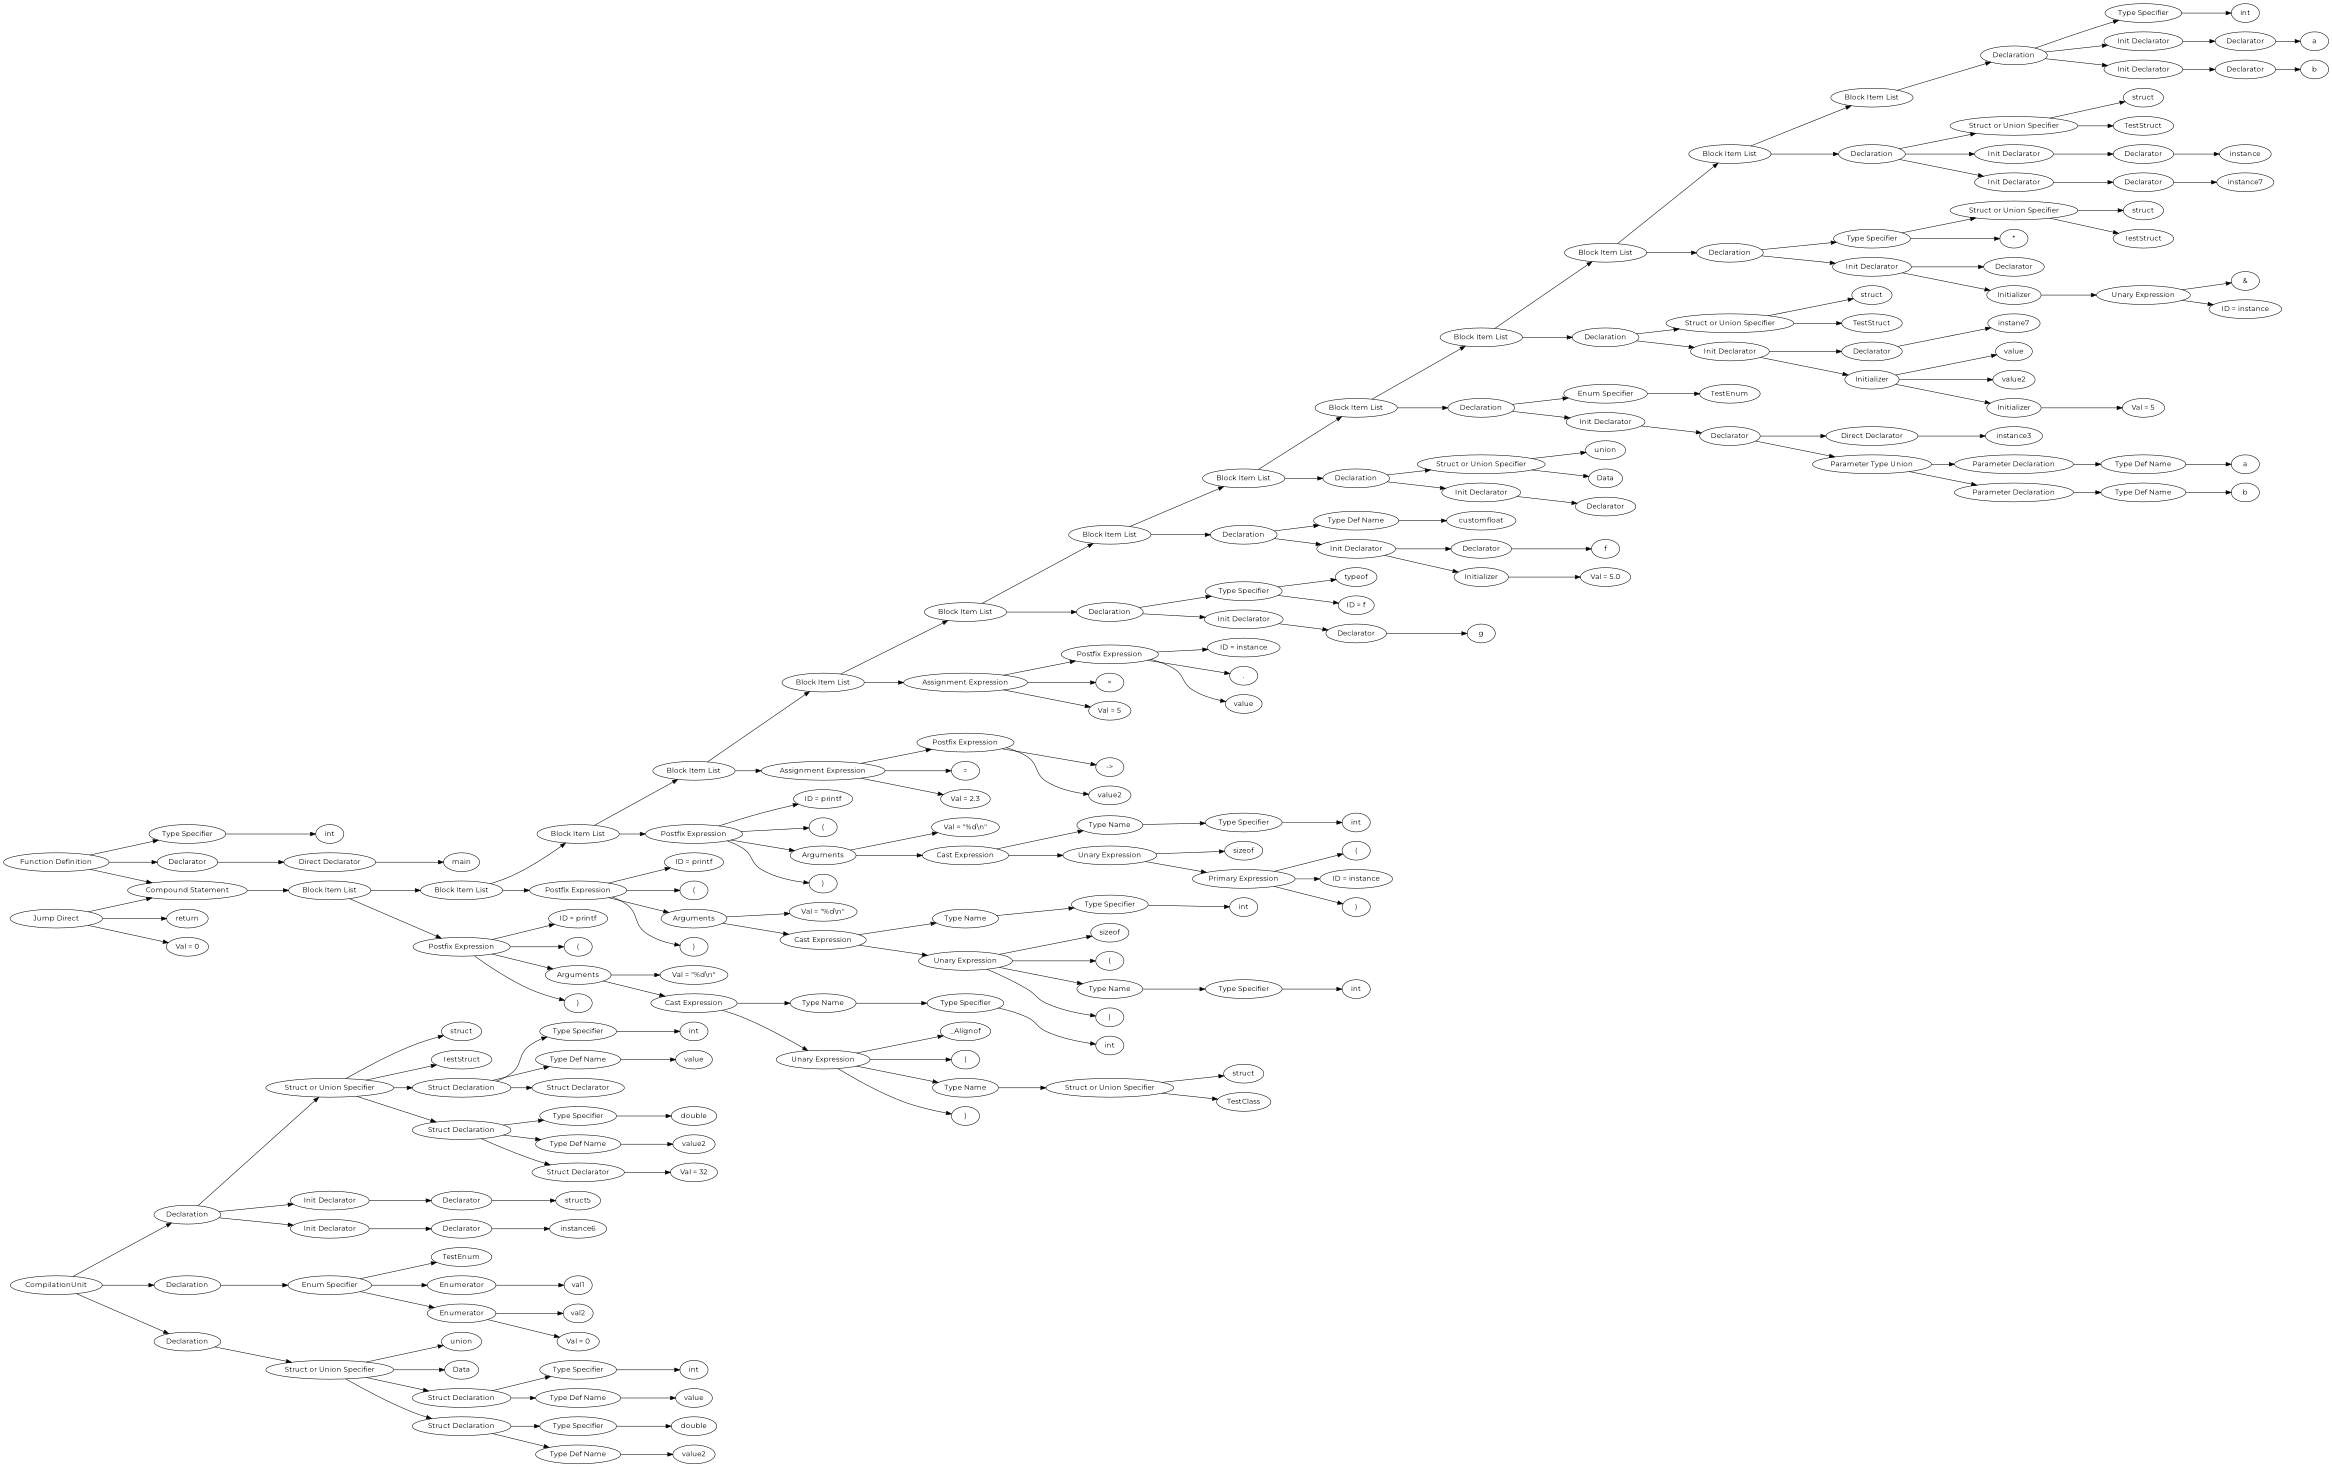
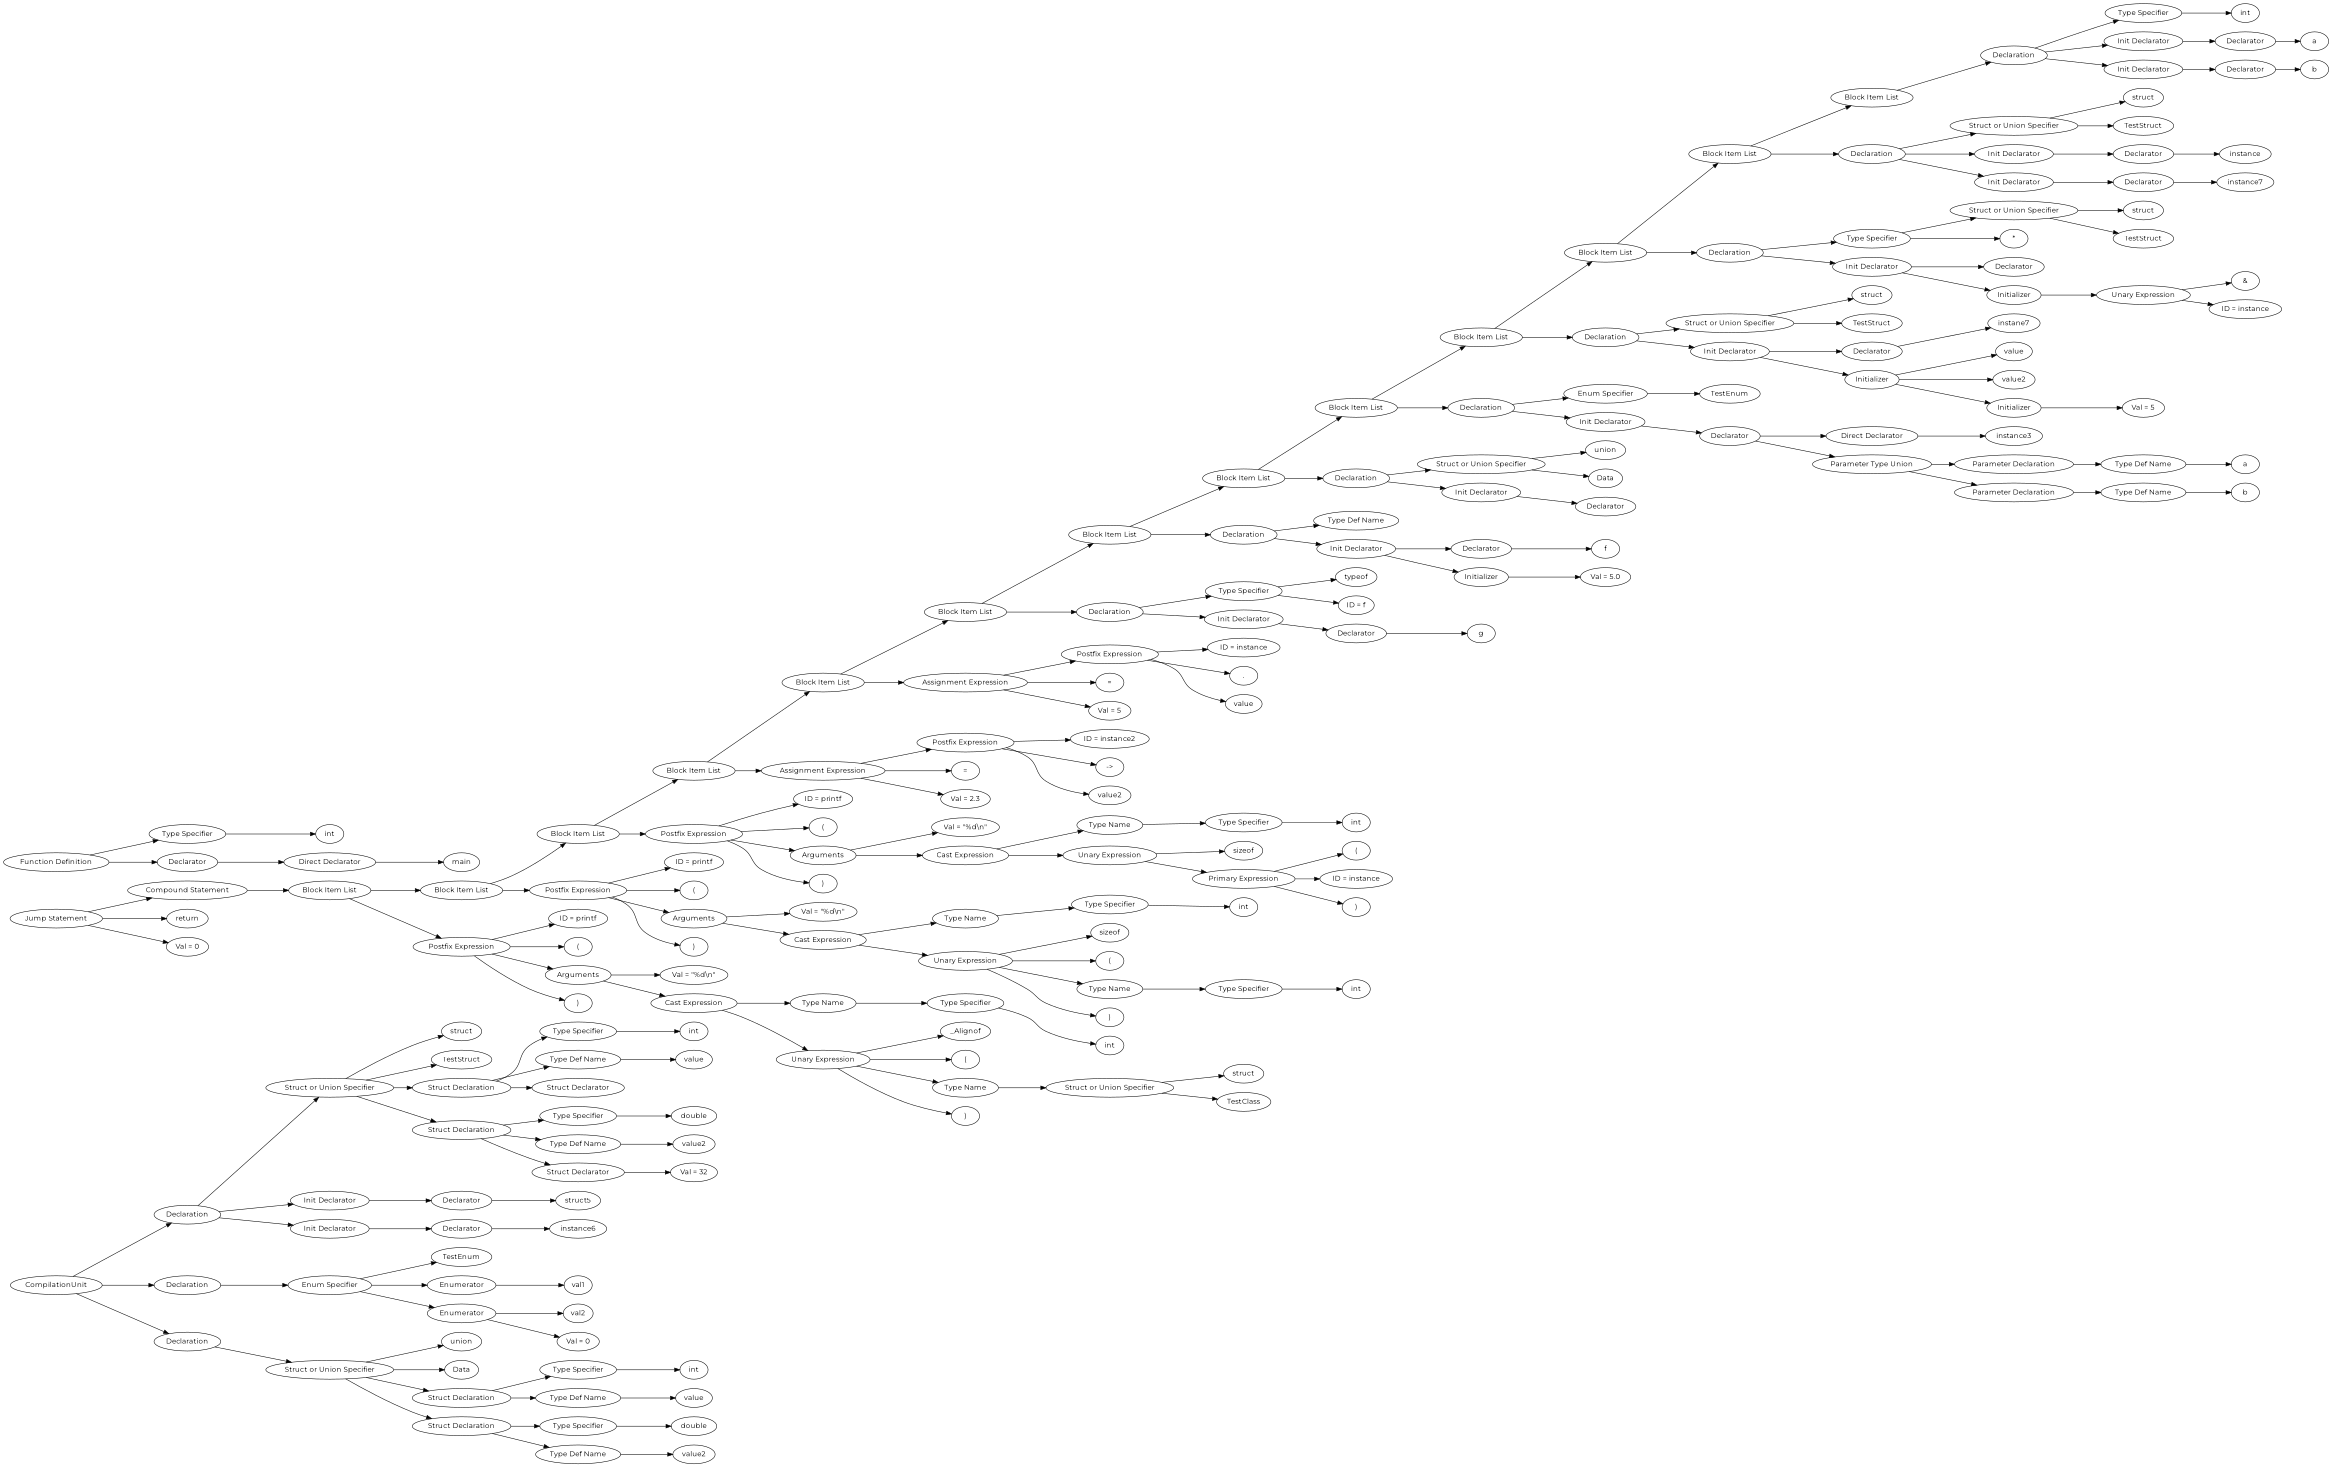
(1481, 521) -> none
none -> (1110, 739)
(118, 876) -> none
(56, 919) -> (56, 919)
